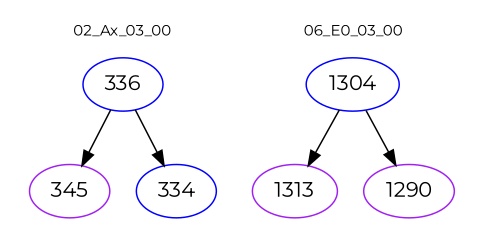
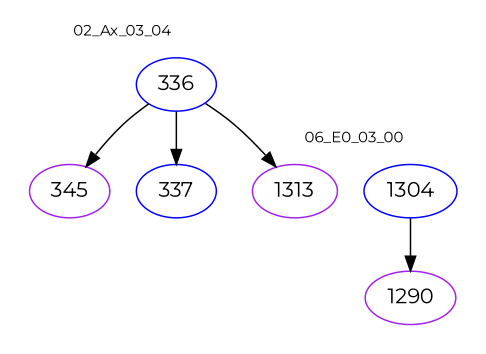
(123, 32) -> (123, 32)
(327, 131) -> (250, 139)
(176, 191) -> (176, 191)
